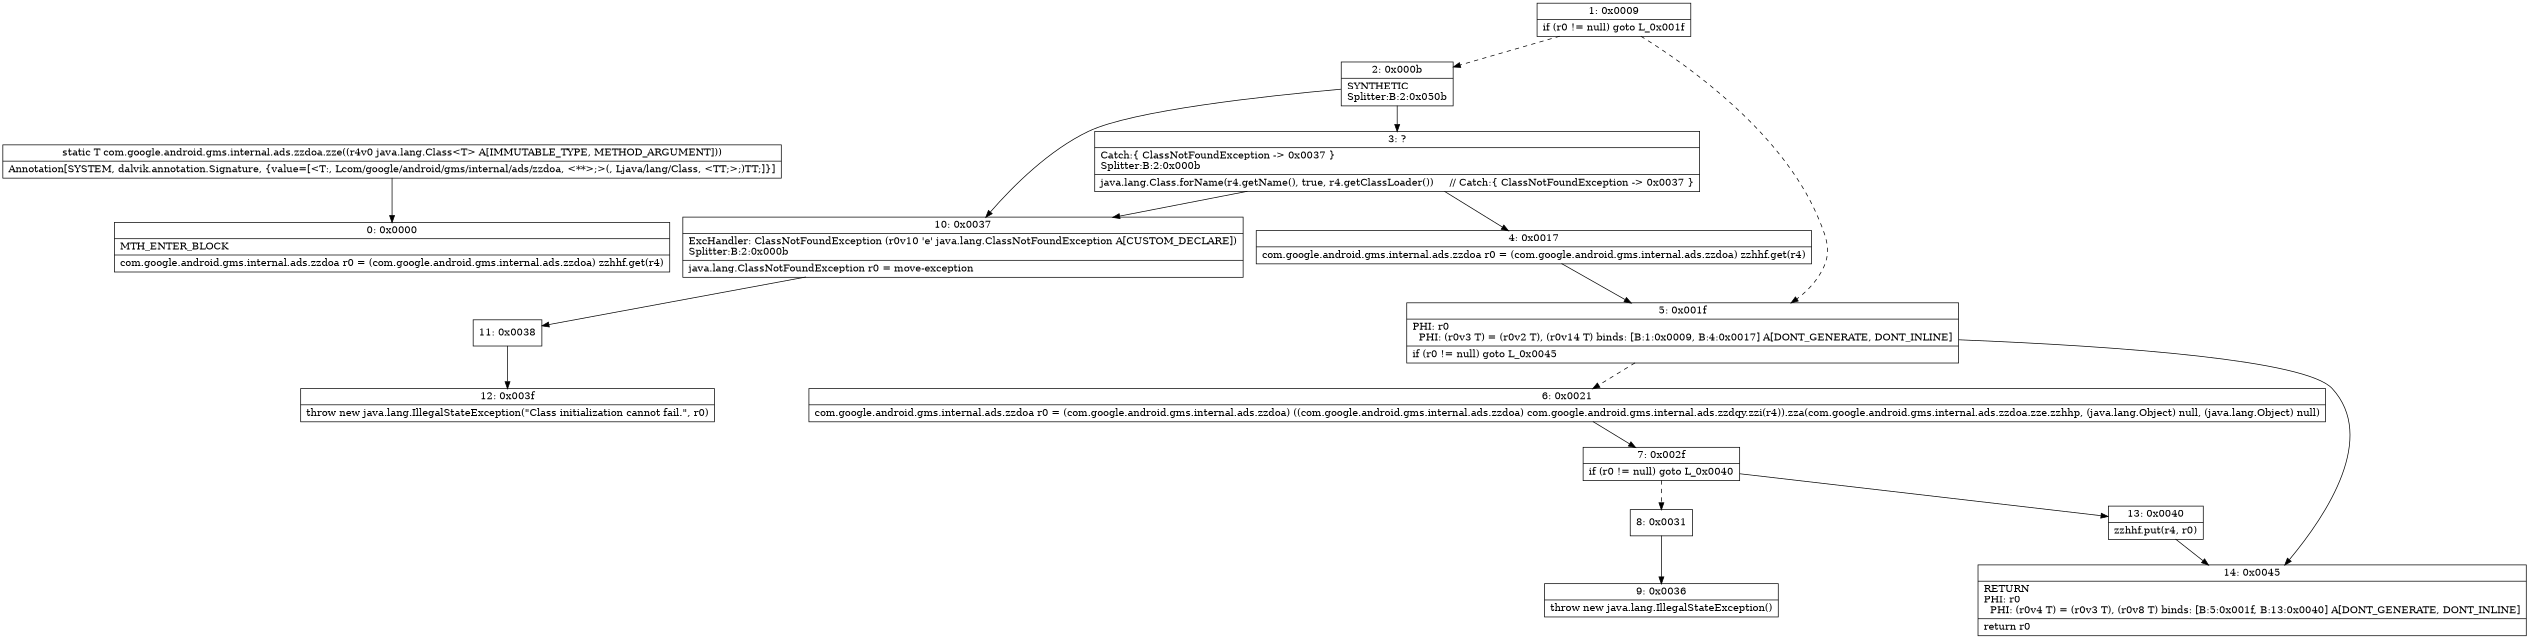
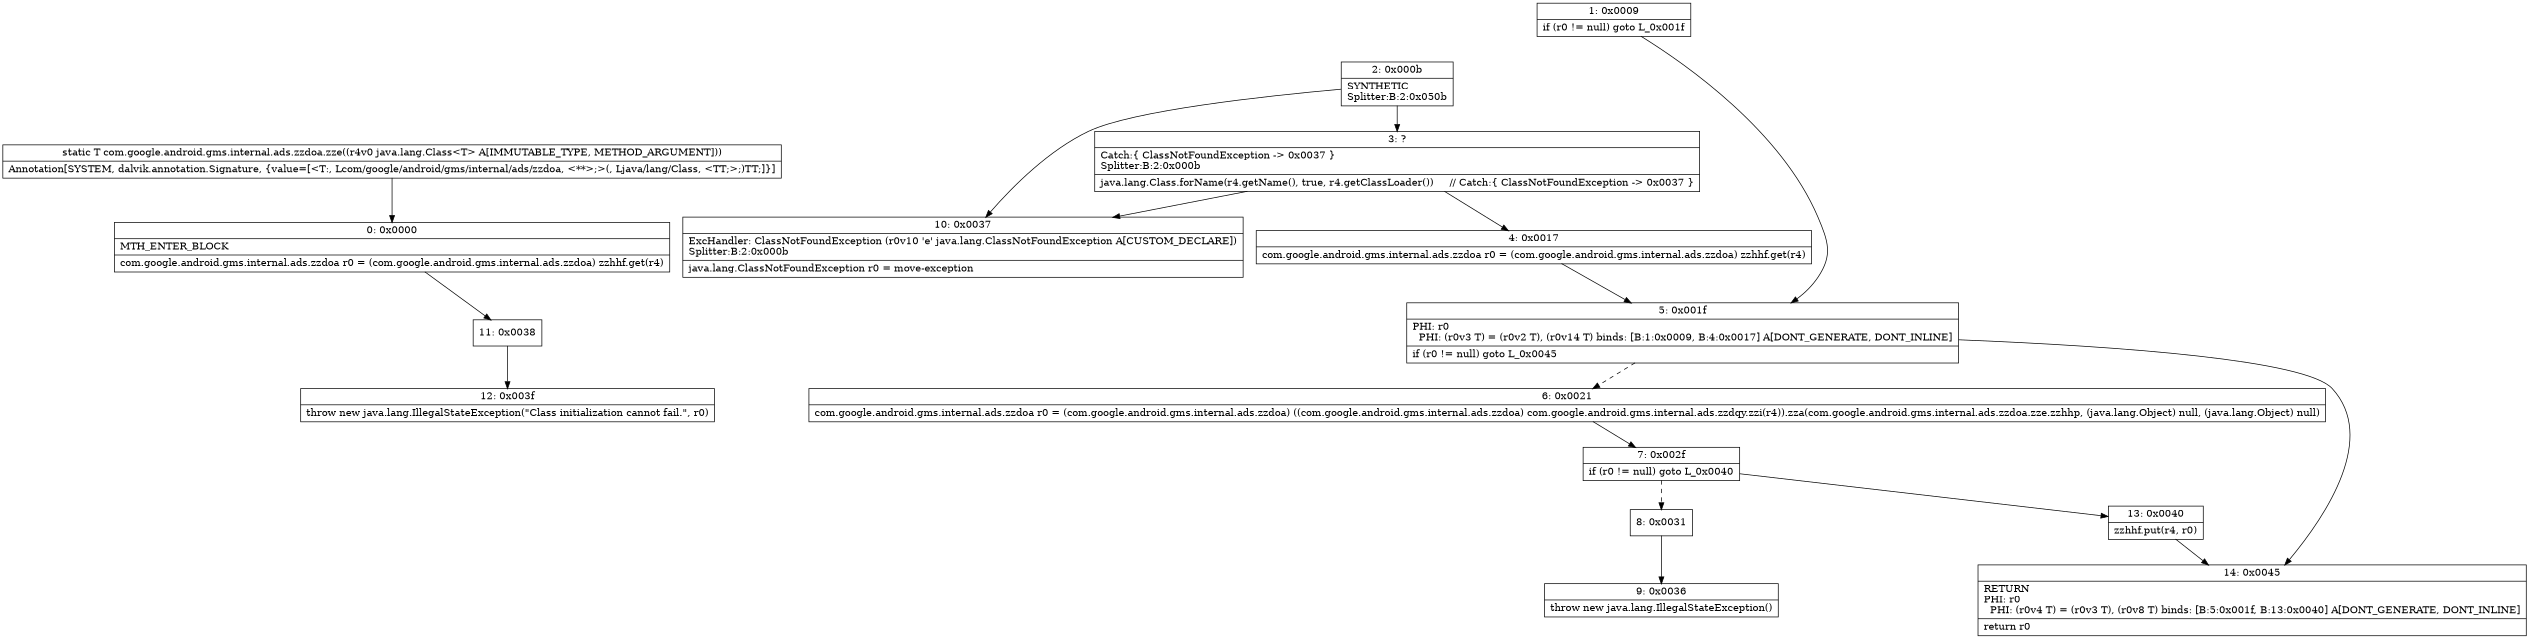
(1510, 51) -> none
(1774, 149) -> (1774, 149)
(677, 301) -> (455, 294)
